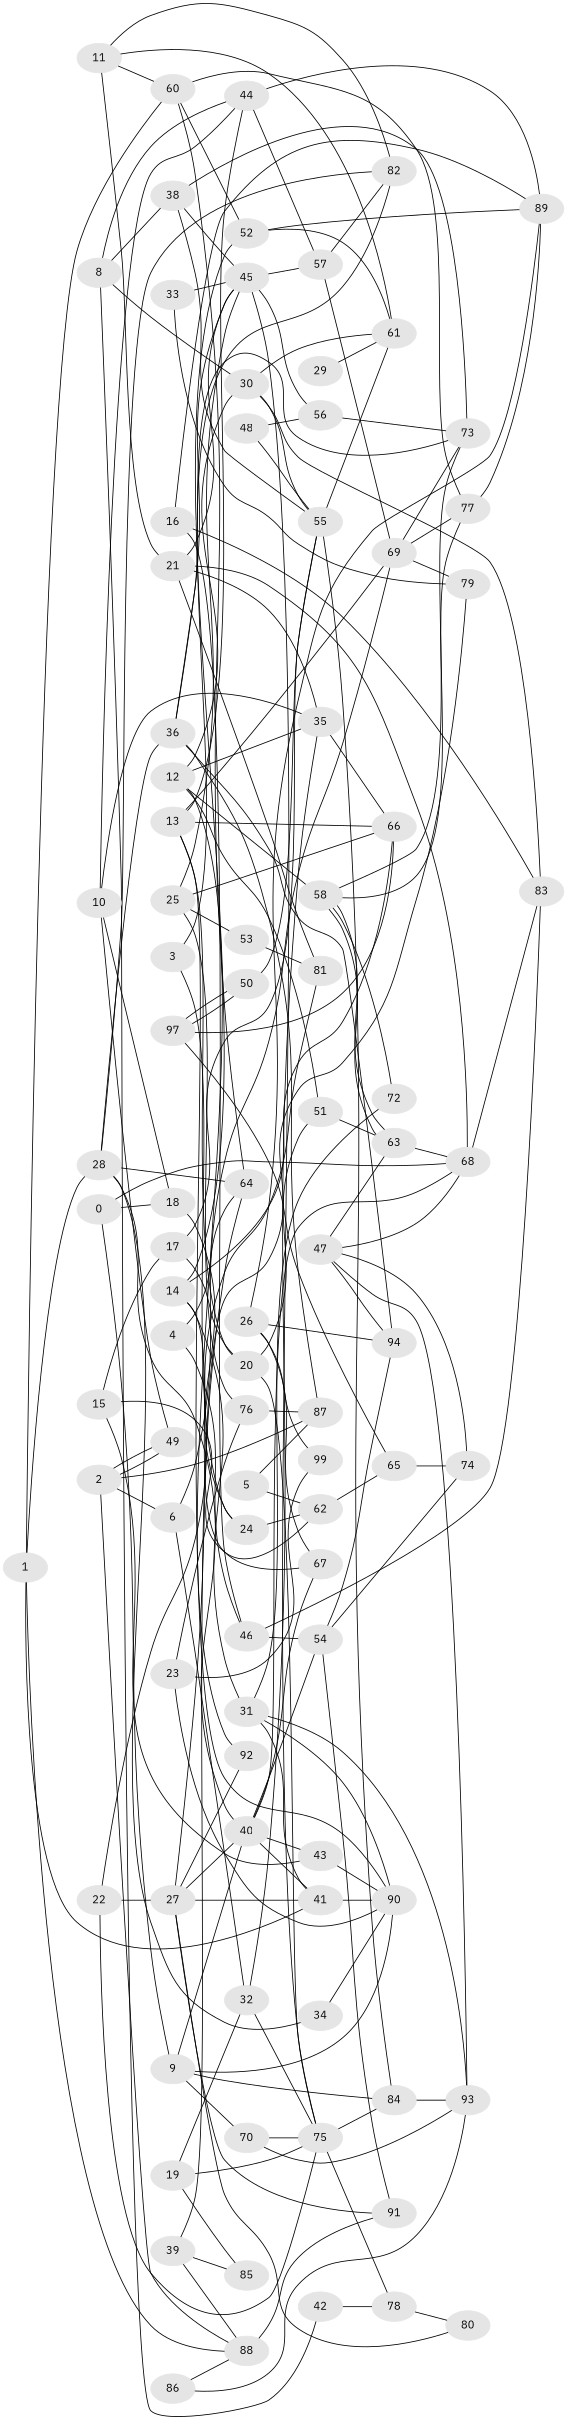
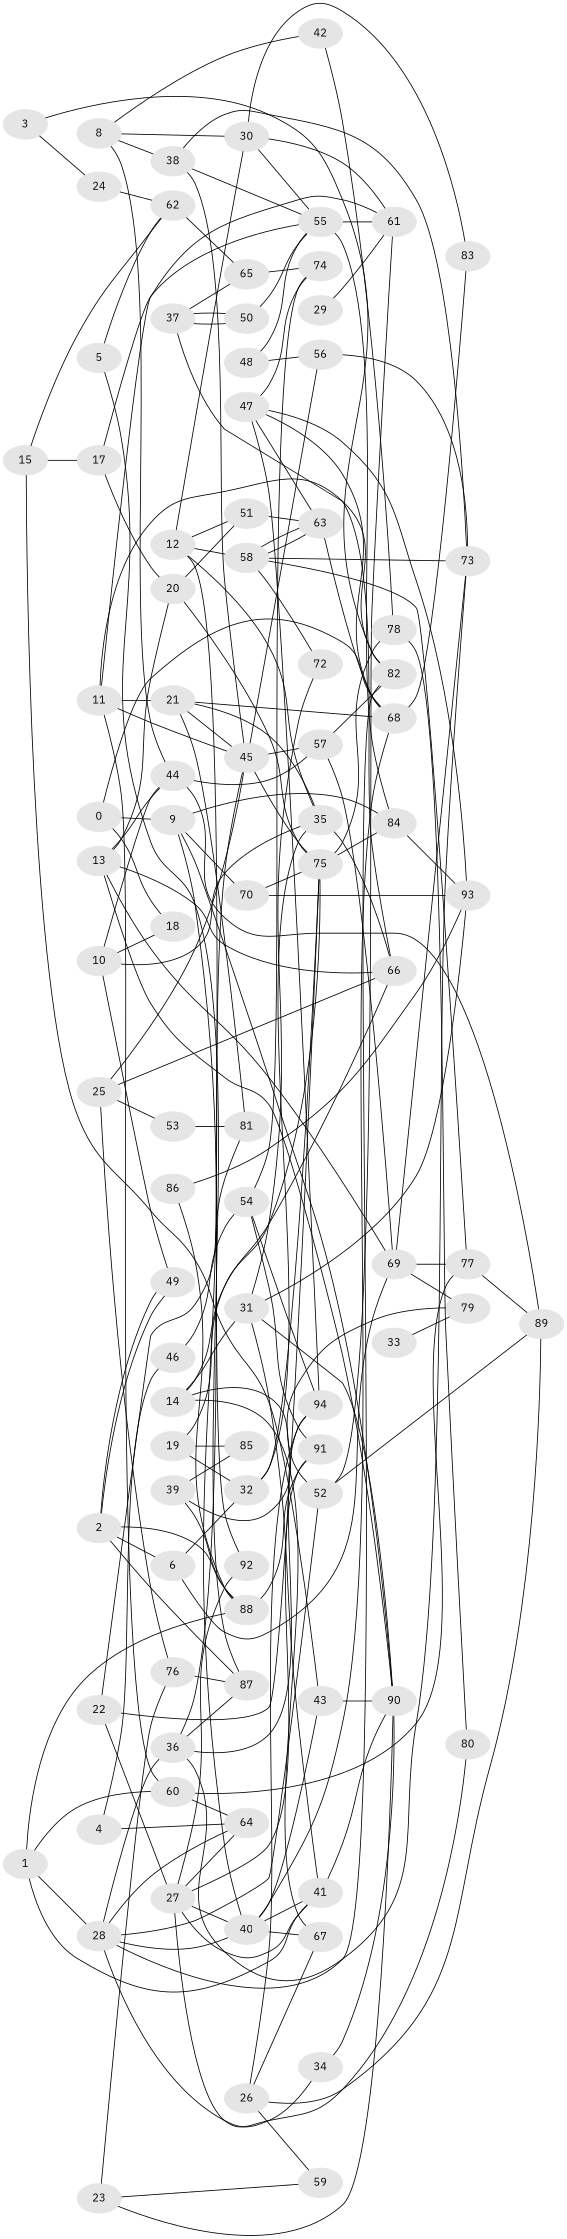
(210, 161) -> (298, 1667)
(210, 286) -> (172, 731)
(173, 522) -> none
(173, 1031) -> (173, 319)
(516, 1331) -> none
(210, 1366) -> none
(320, 1460) -> (320, 2183)
(297, 1703) -> none
